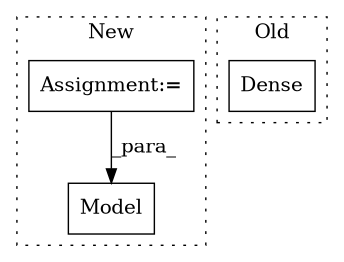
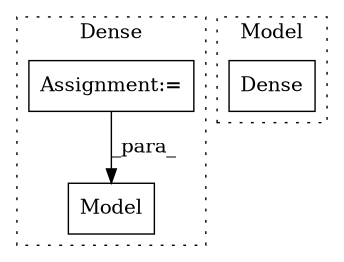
(111, 33) -> (111, 33)
(272, 33) -> (272, 33)
